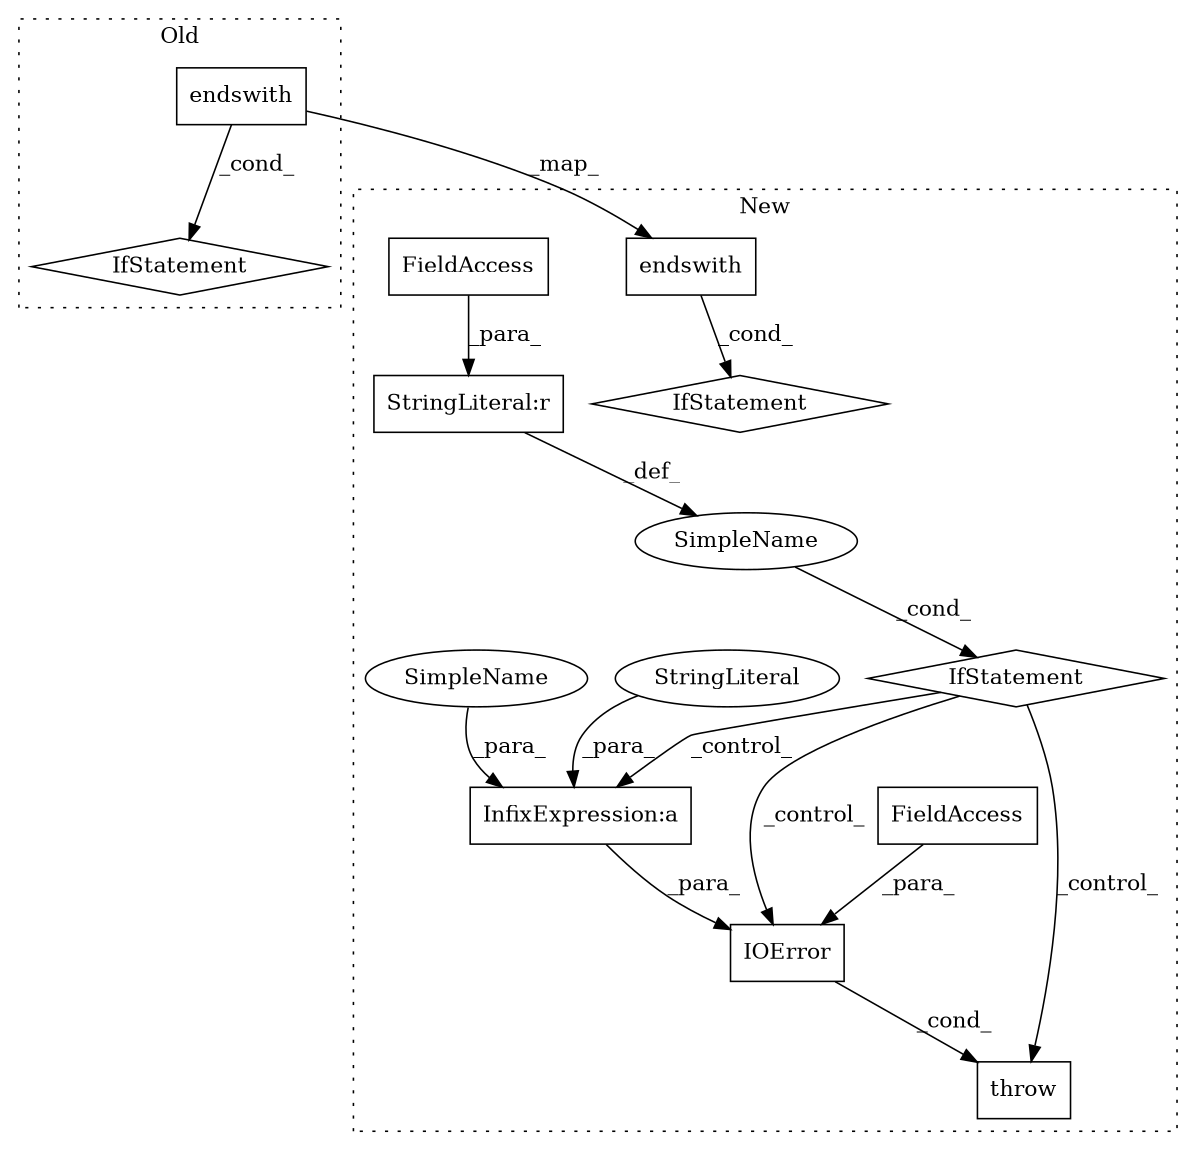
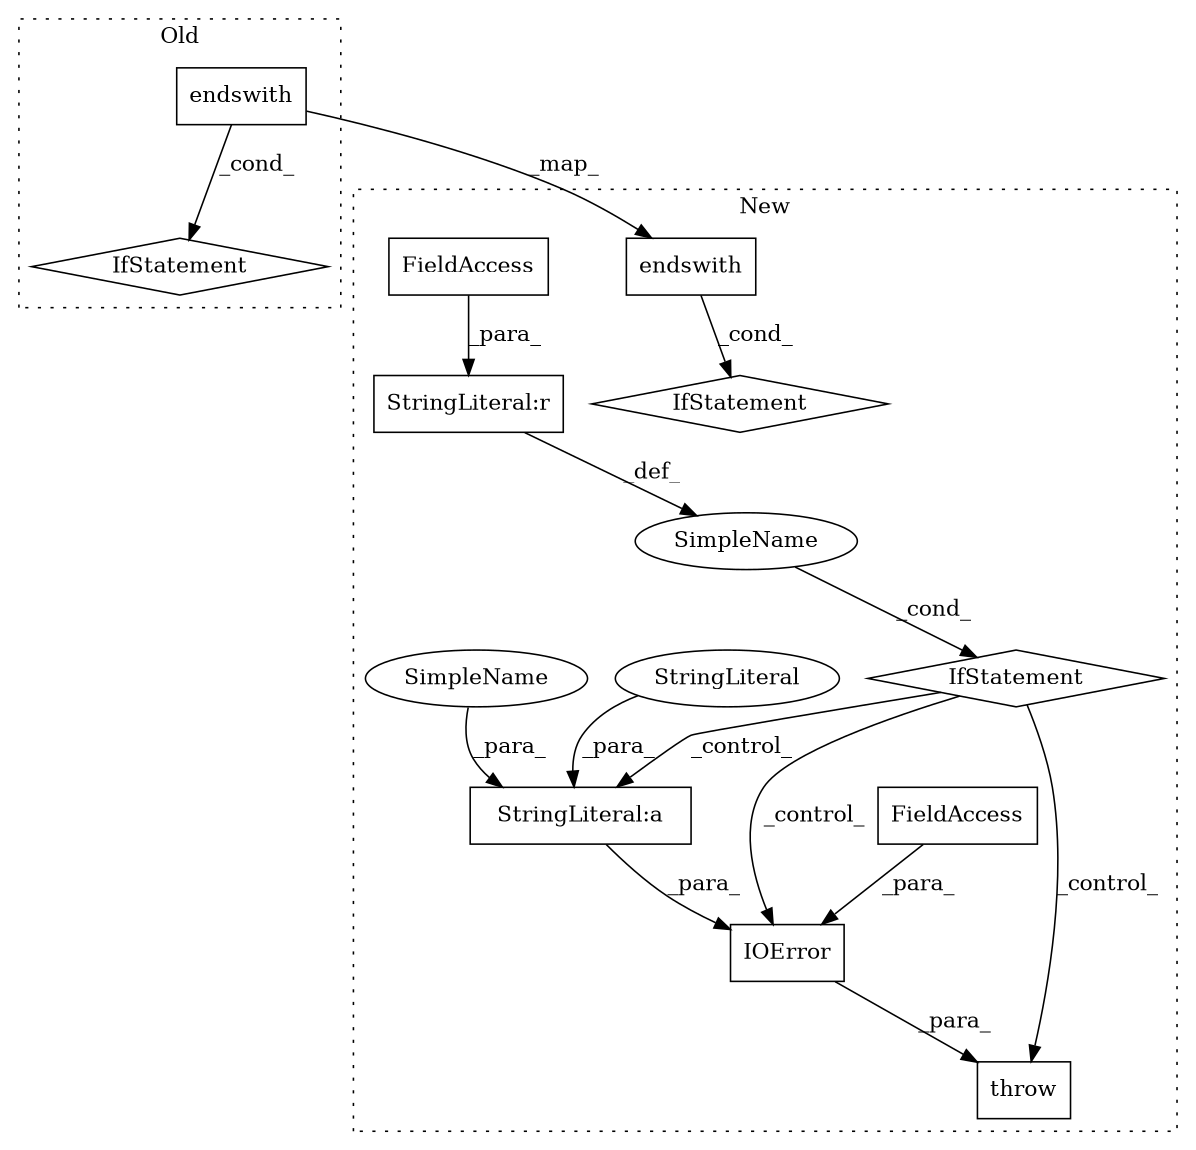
(581, 816) -> (581, 816)
(955, 1022) -> (955, 1022)
